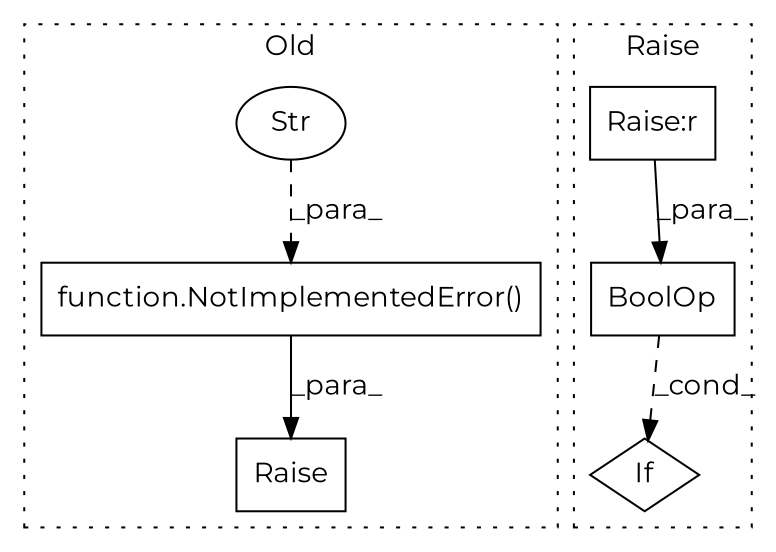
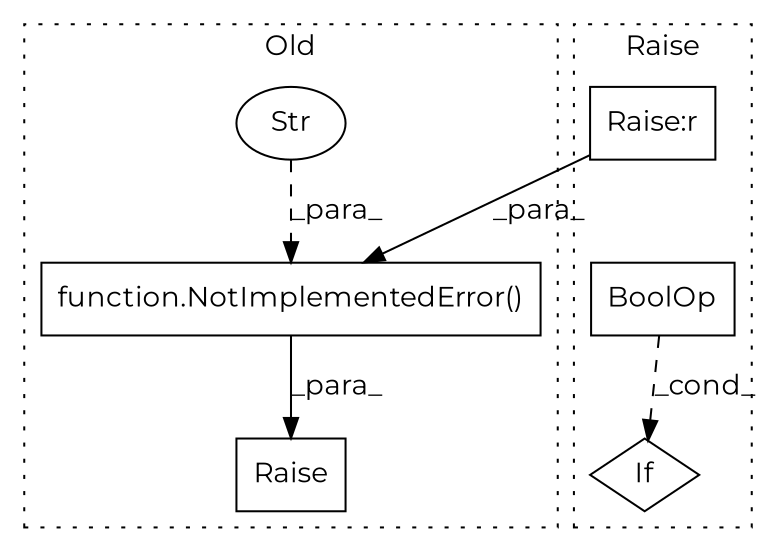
(657, 201) -> (486, 204)
